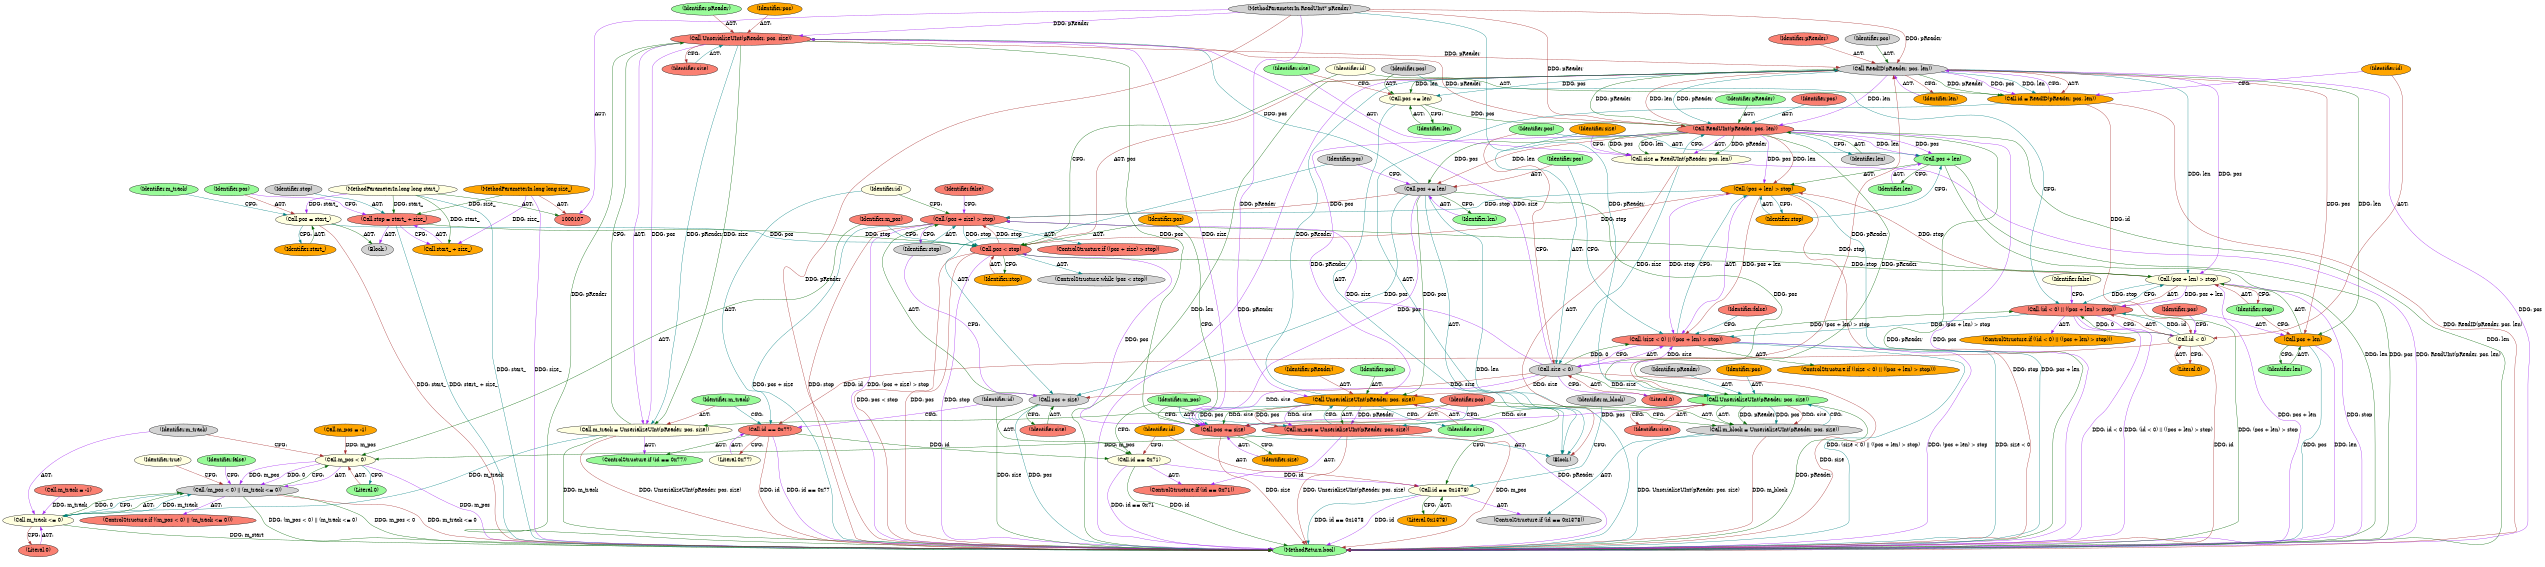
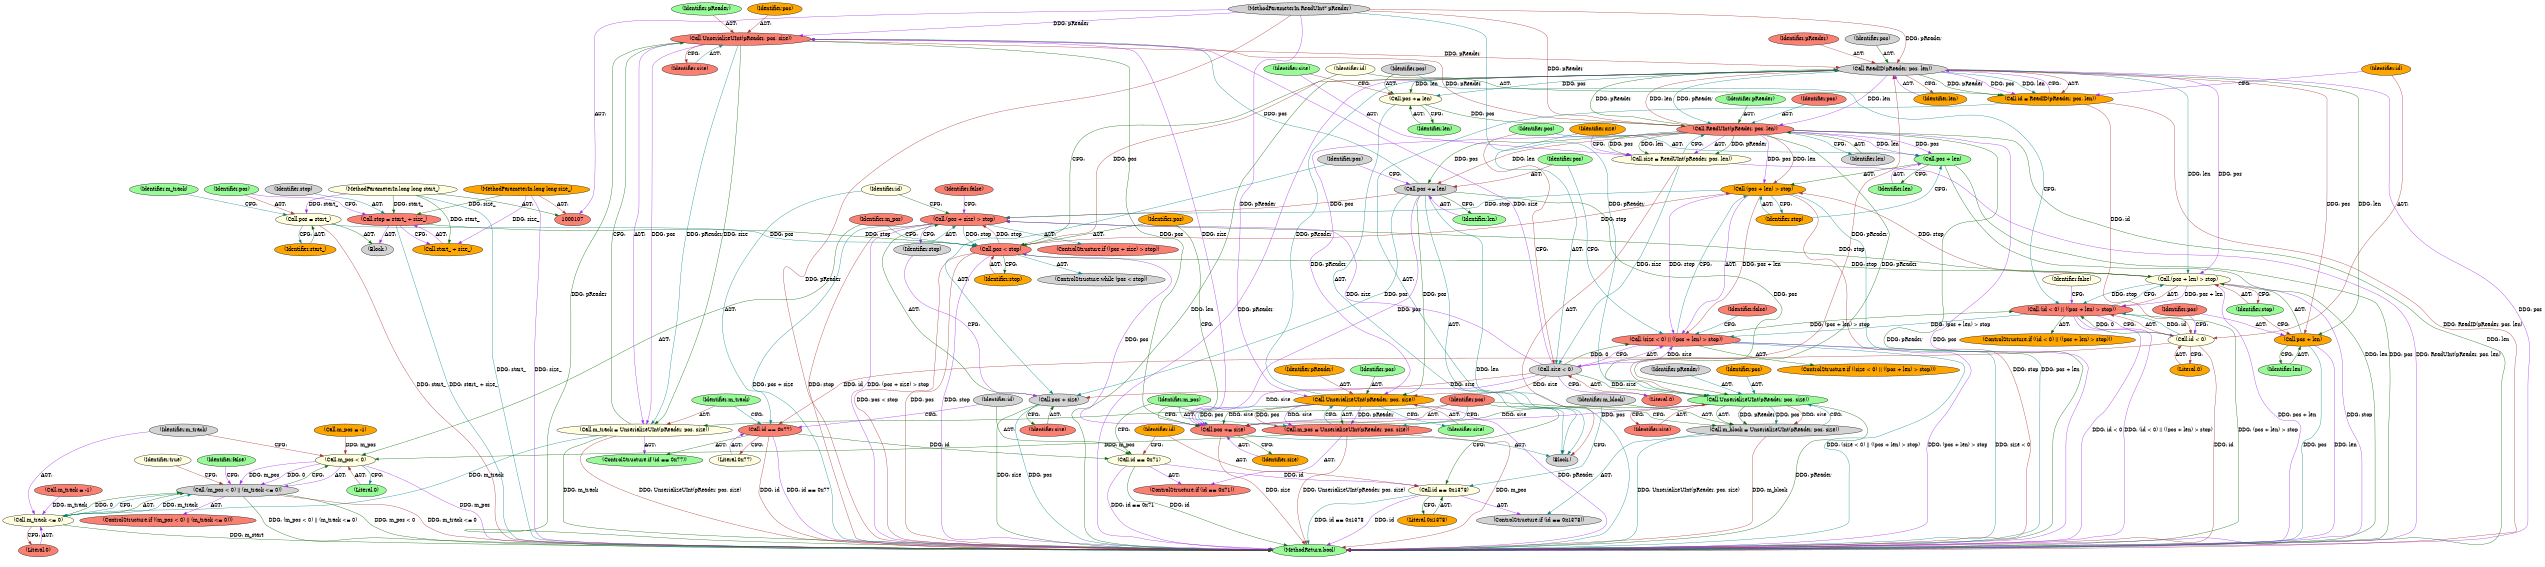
(1125, 159) -> (1125, 159)
(2058, 323) -> (2058, 323)
(1808, 511) -> none
